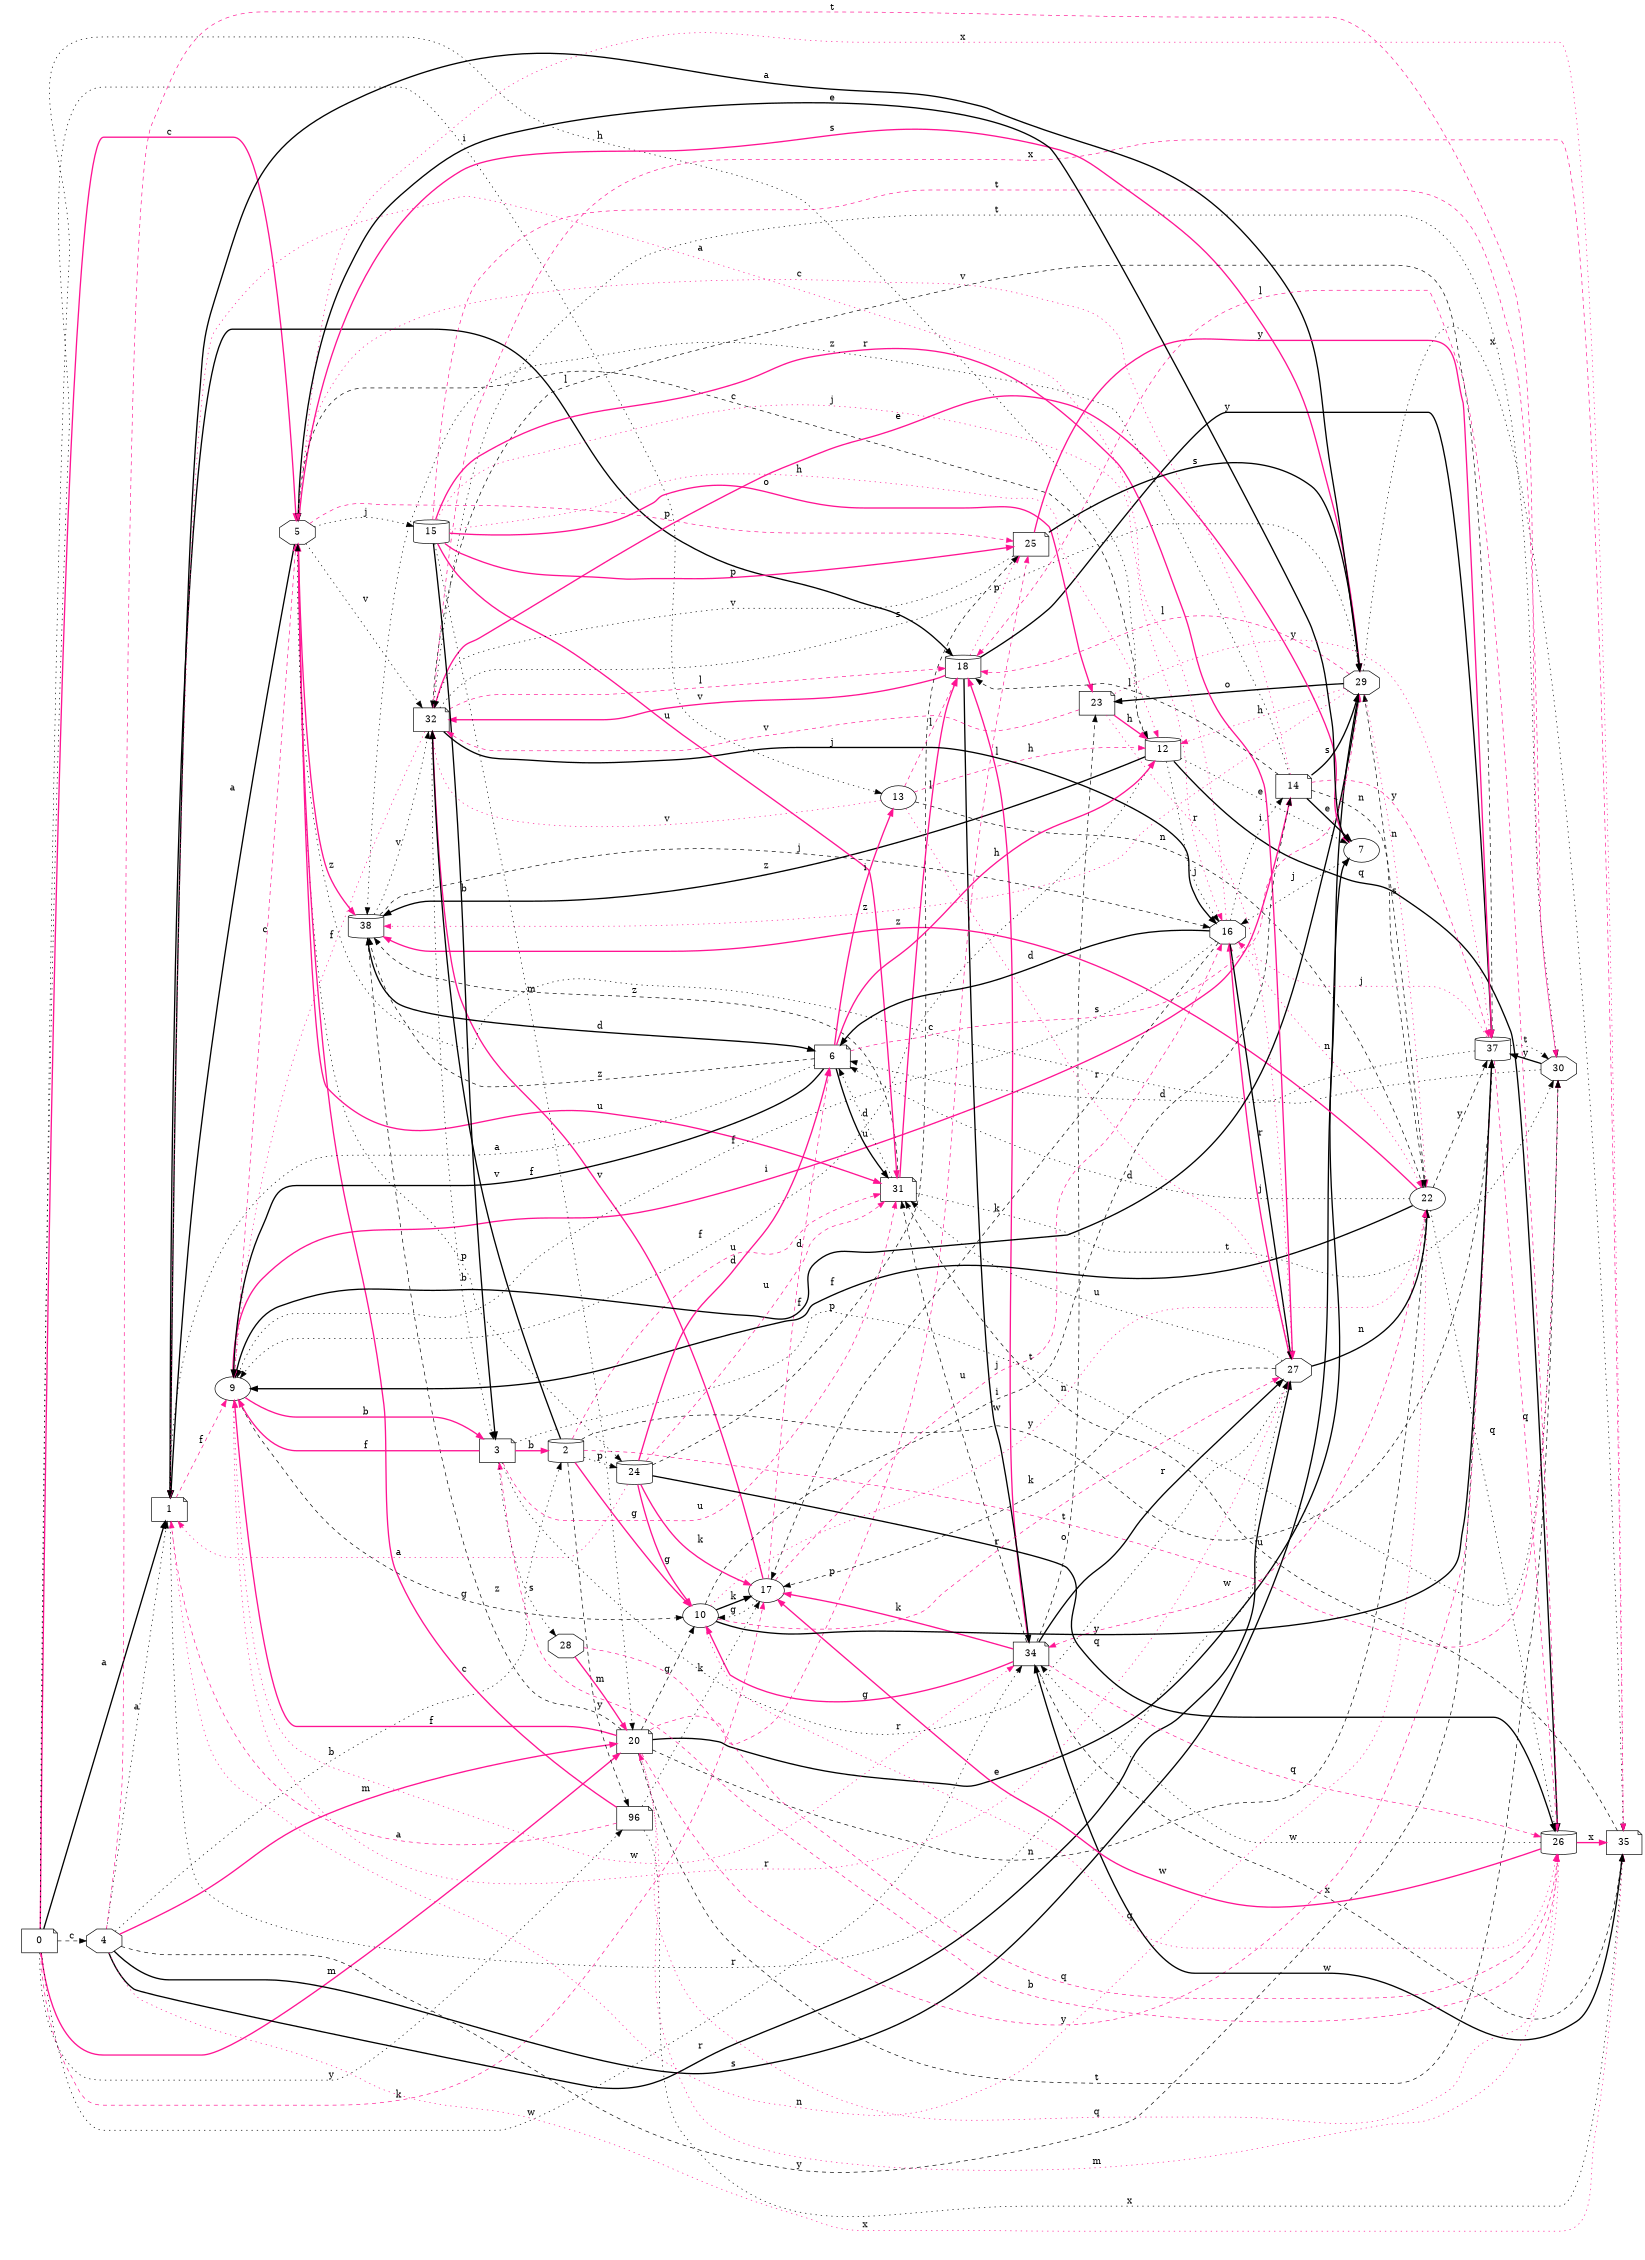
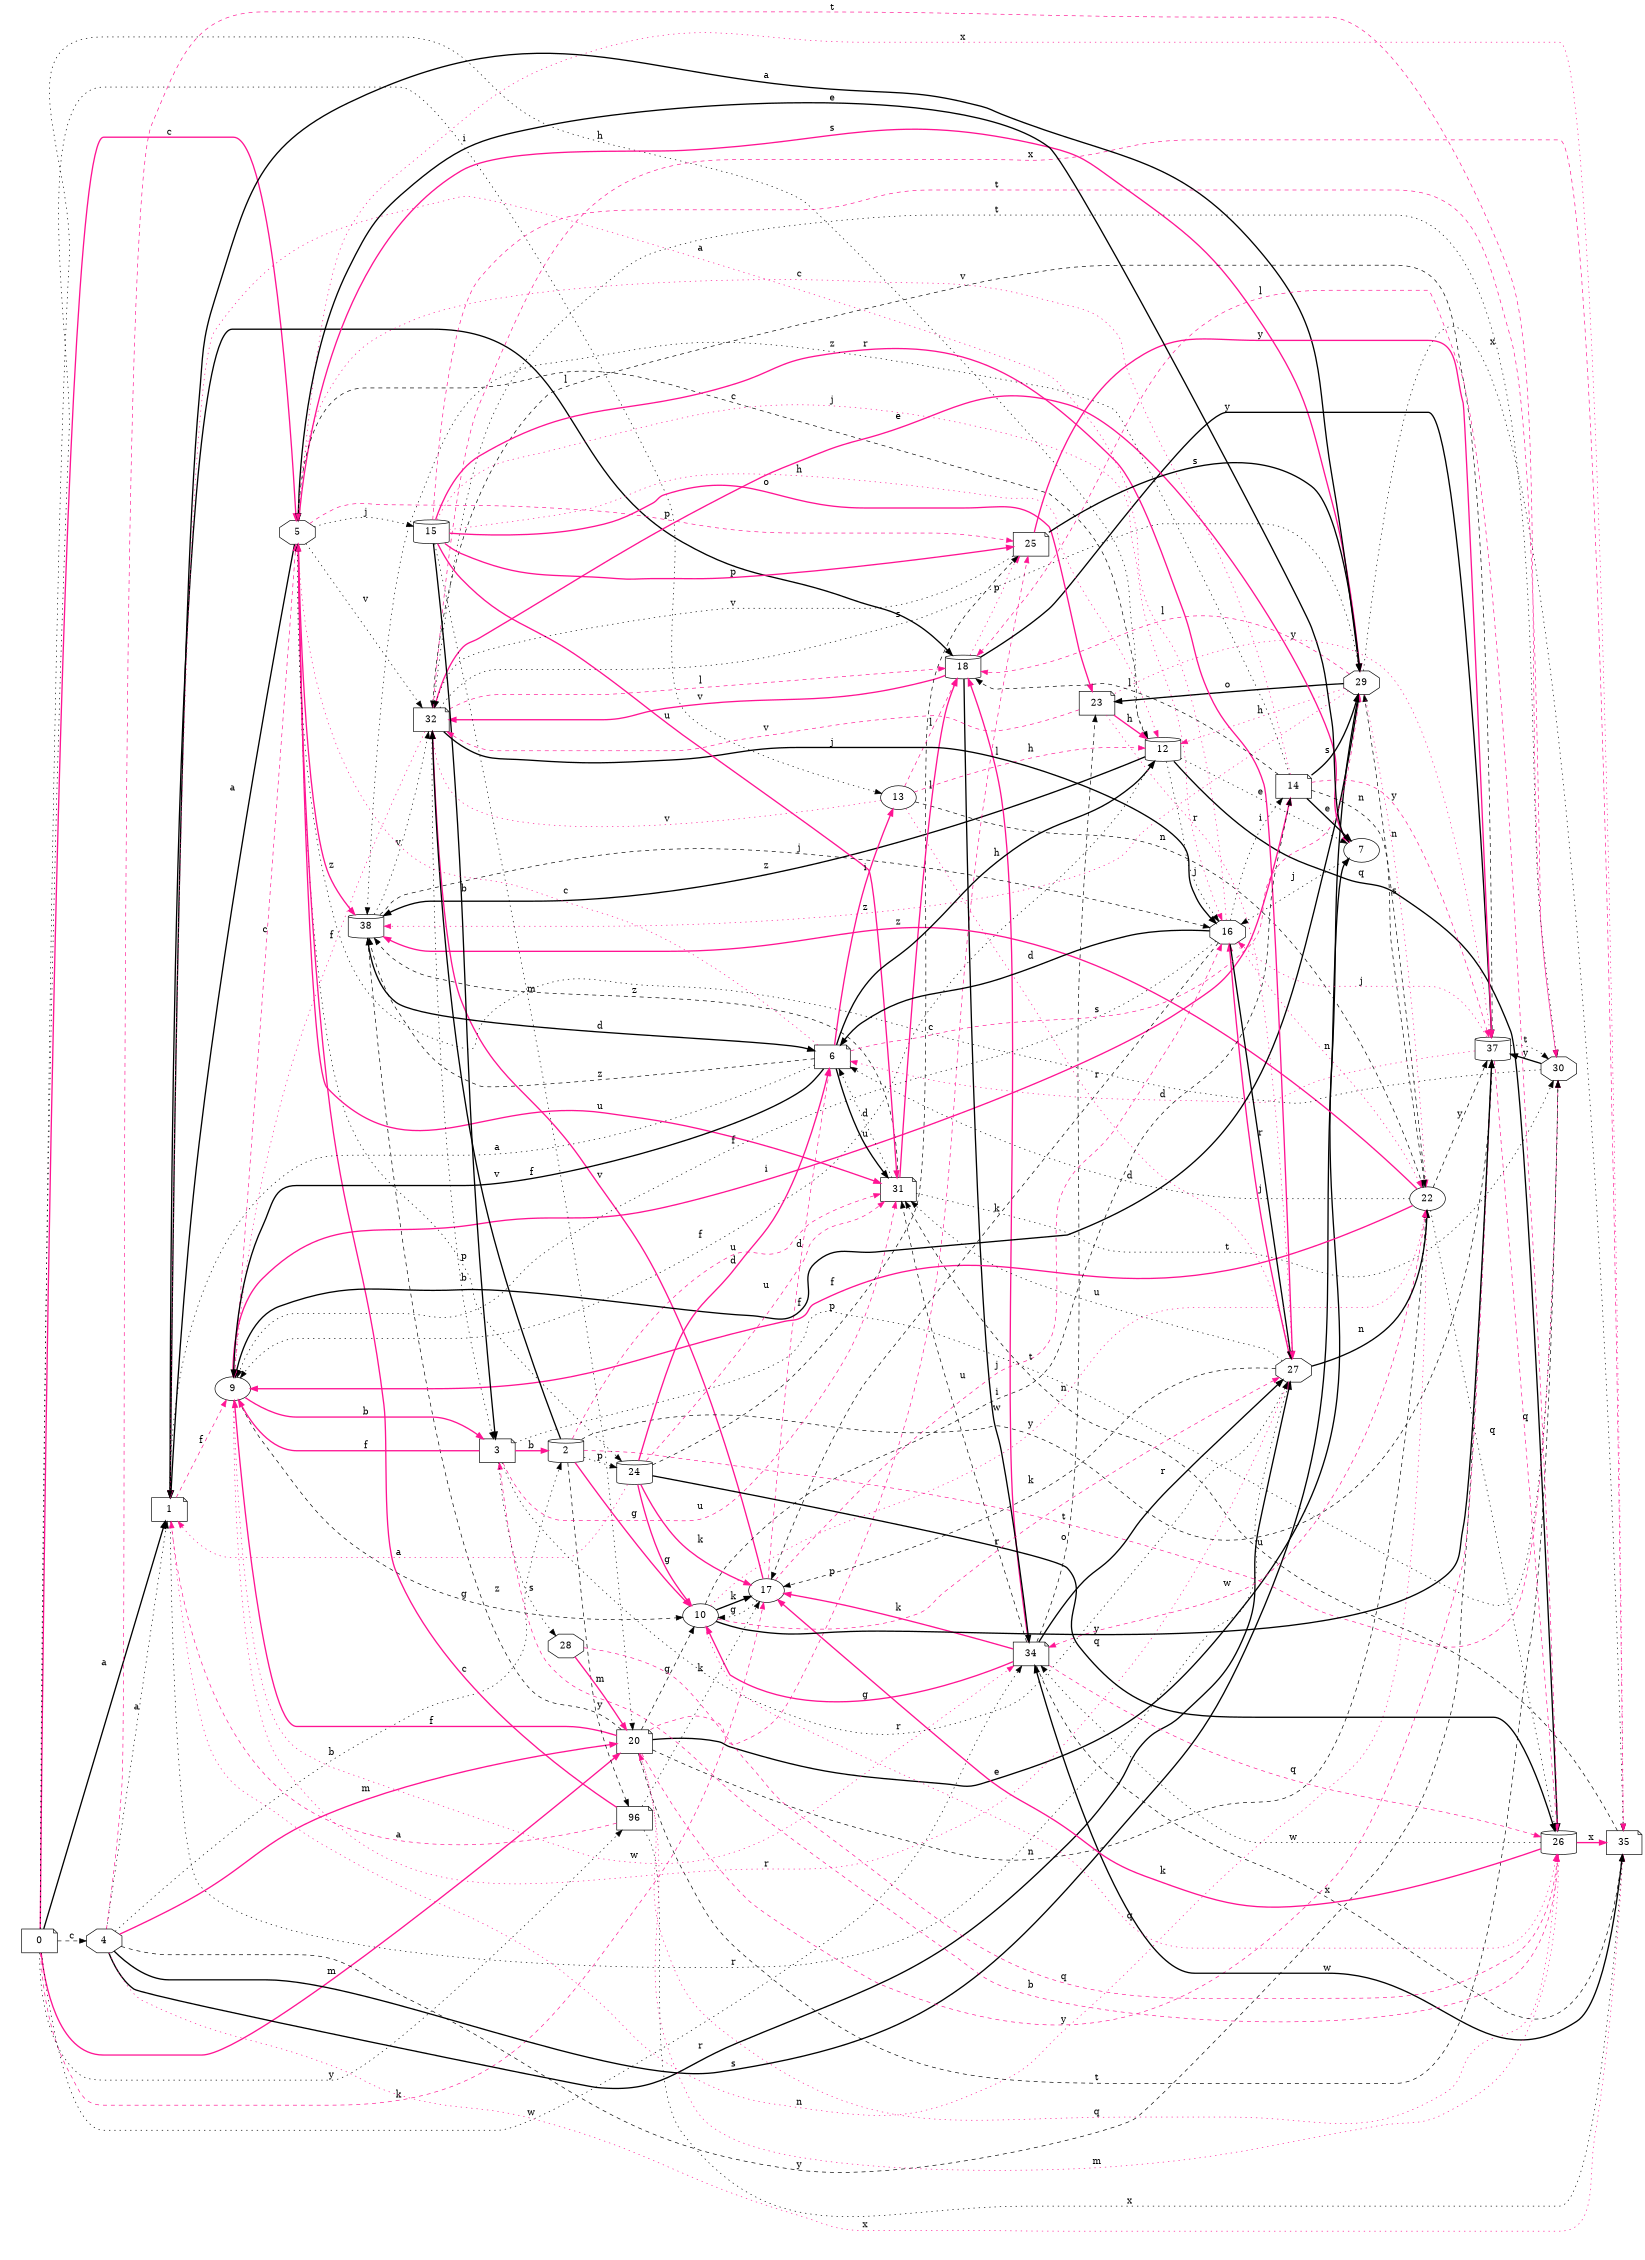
(989, 869) -> (989, 869)
none -> (487, 880)
(1168, 1100) -> (1168, 1100)
(835, 1295) -> (835, 1295)
(1163, 1871) -> (1163, 1871)
